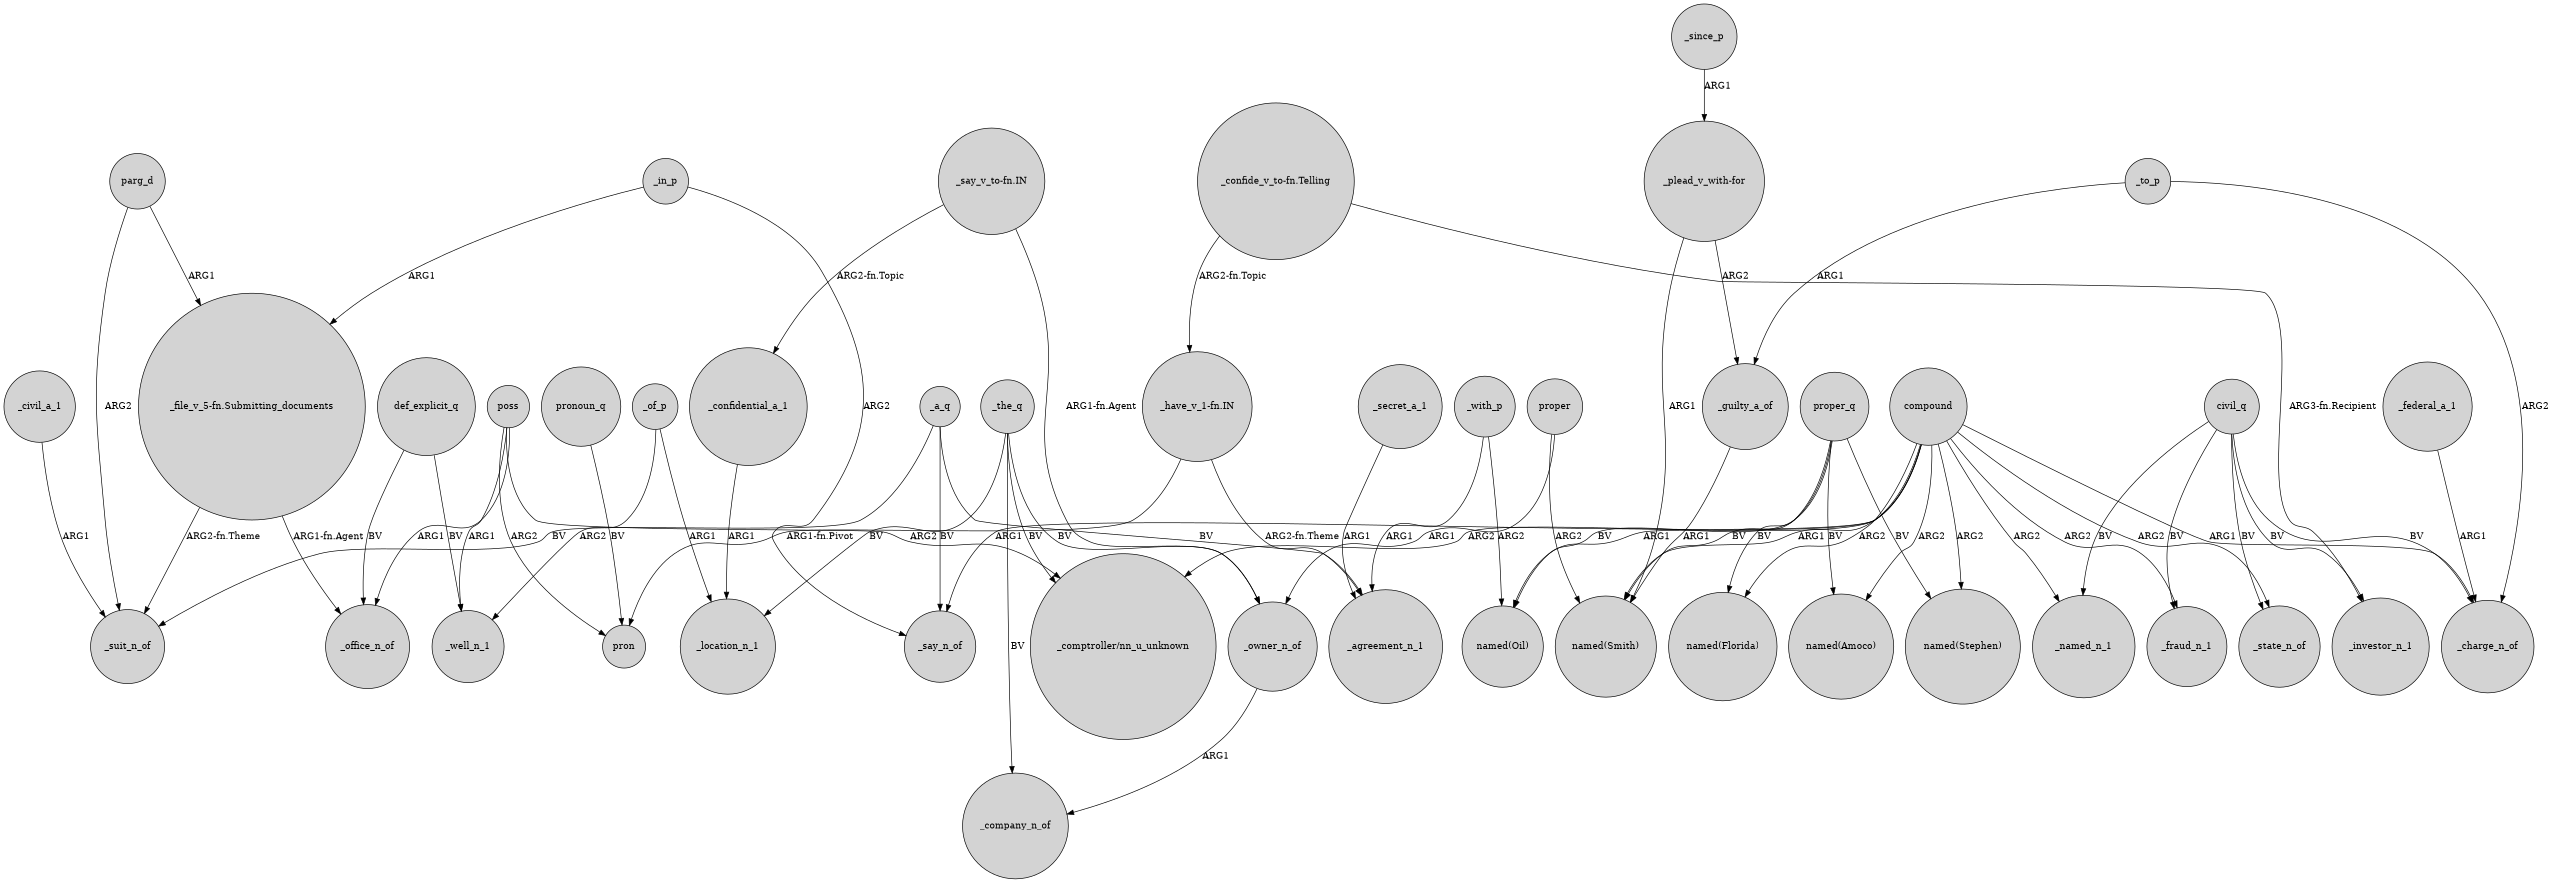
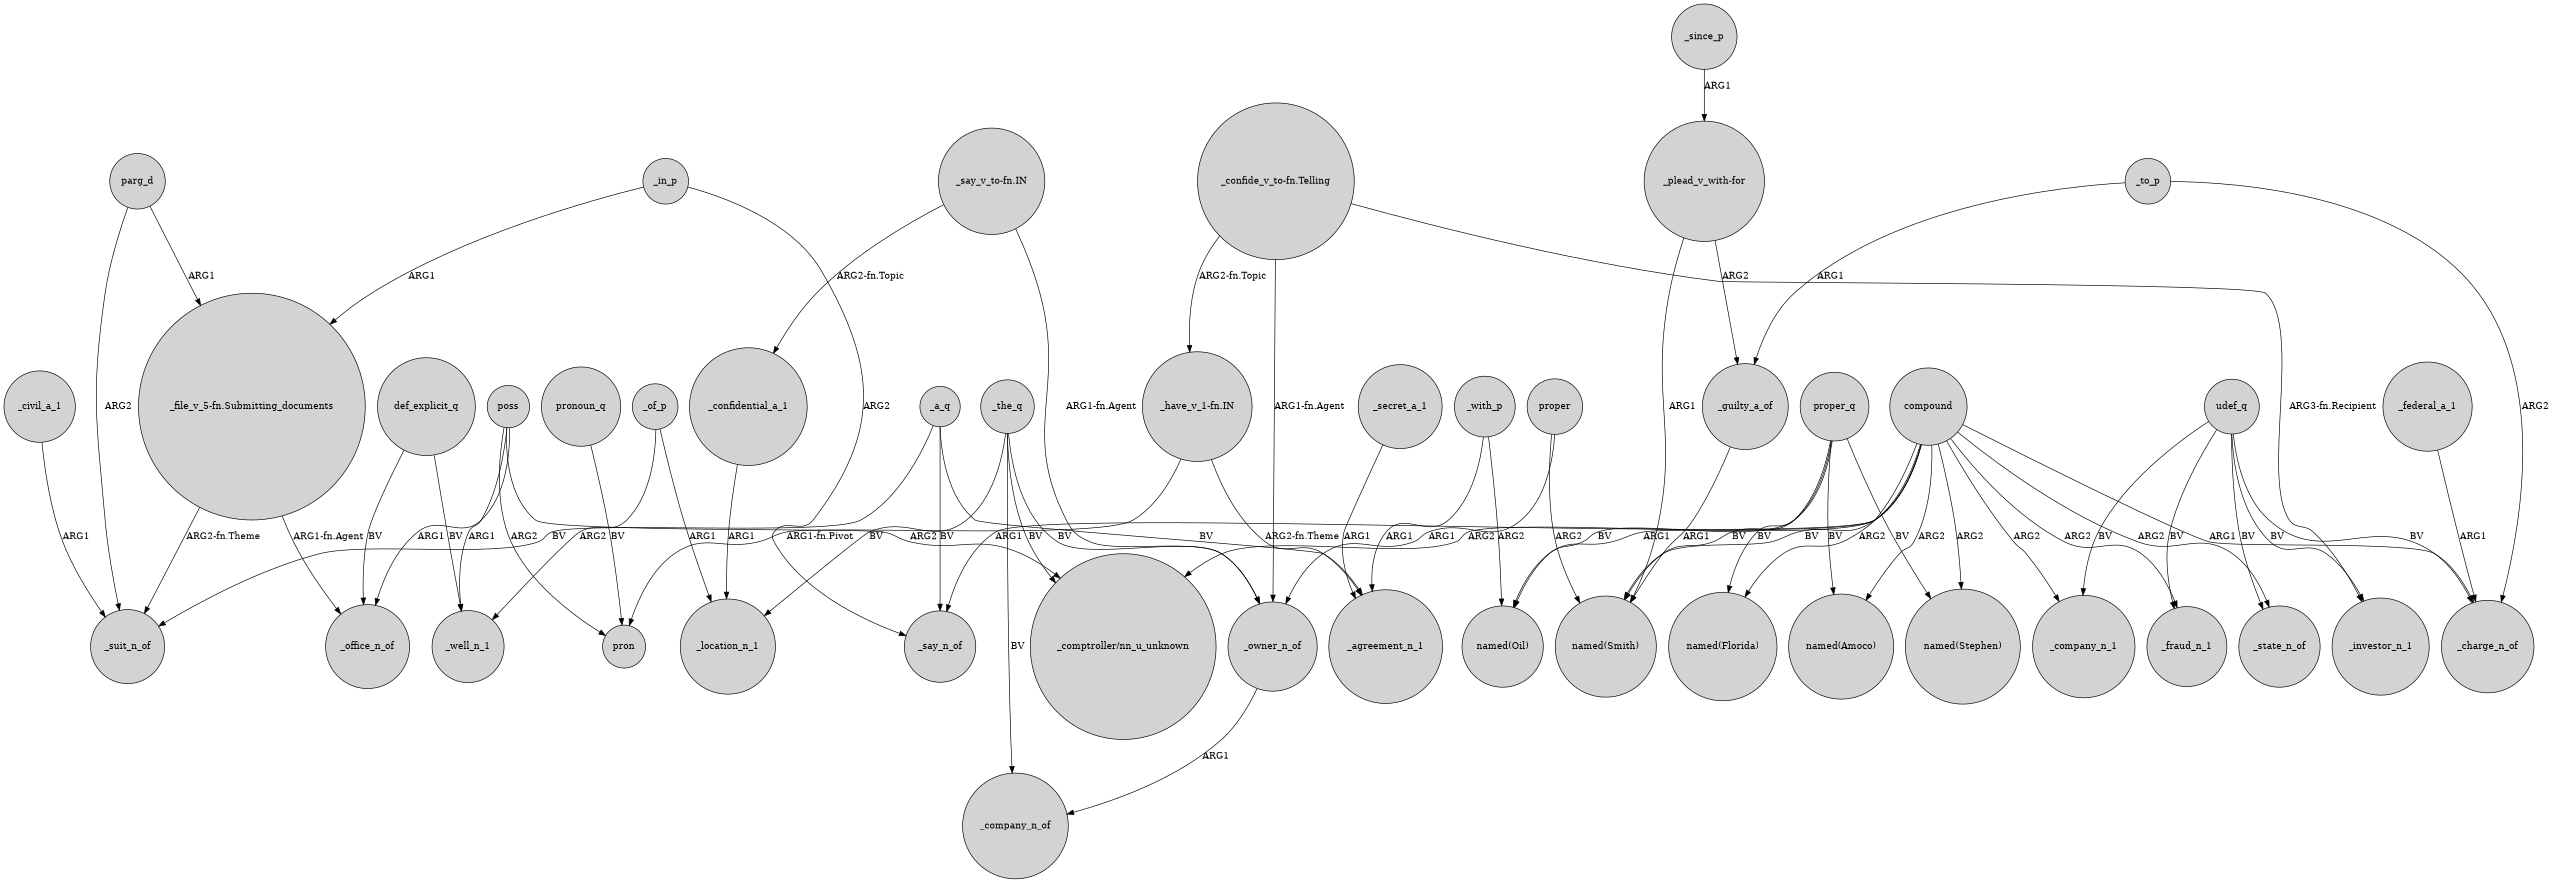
(2232, 407) -> (2232, 407)
none -> (1274, 427)
(1812, 537) -> (1812, 537)
(2084, 647) -> (2084, 647)
